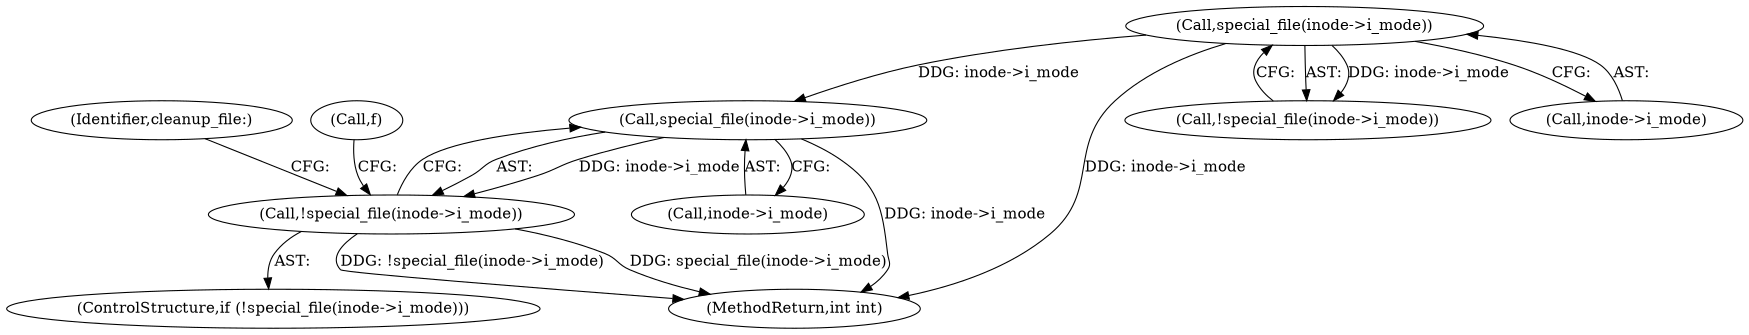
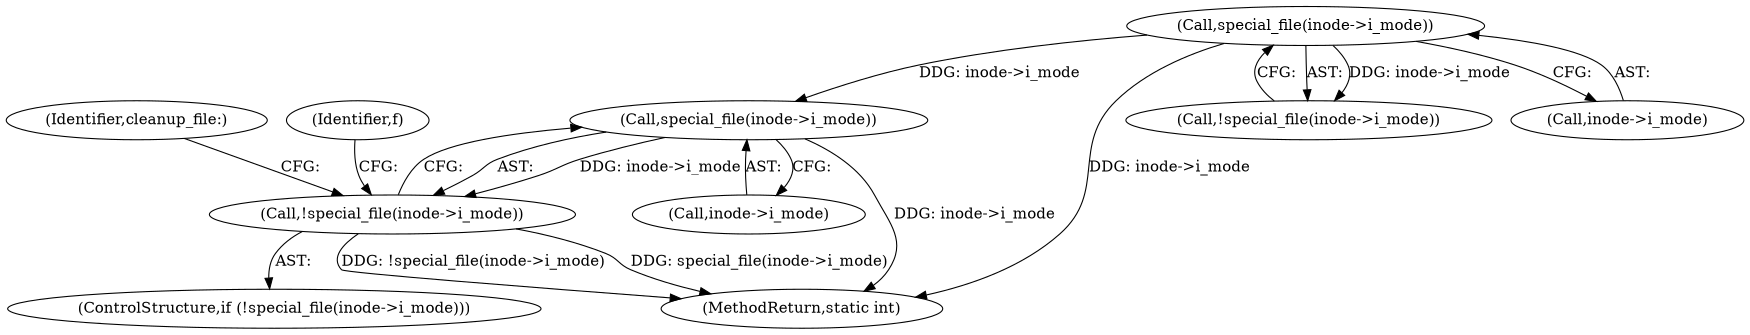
(357, 120) -> (358, 120)
(794, 309) -> (802, 309)
